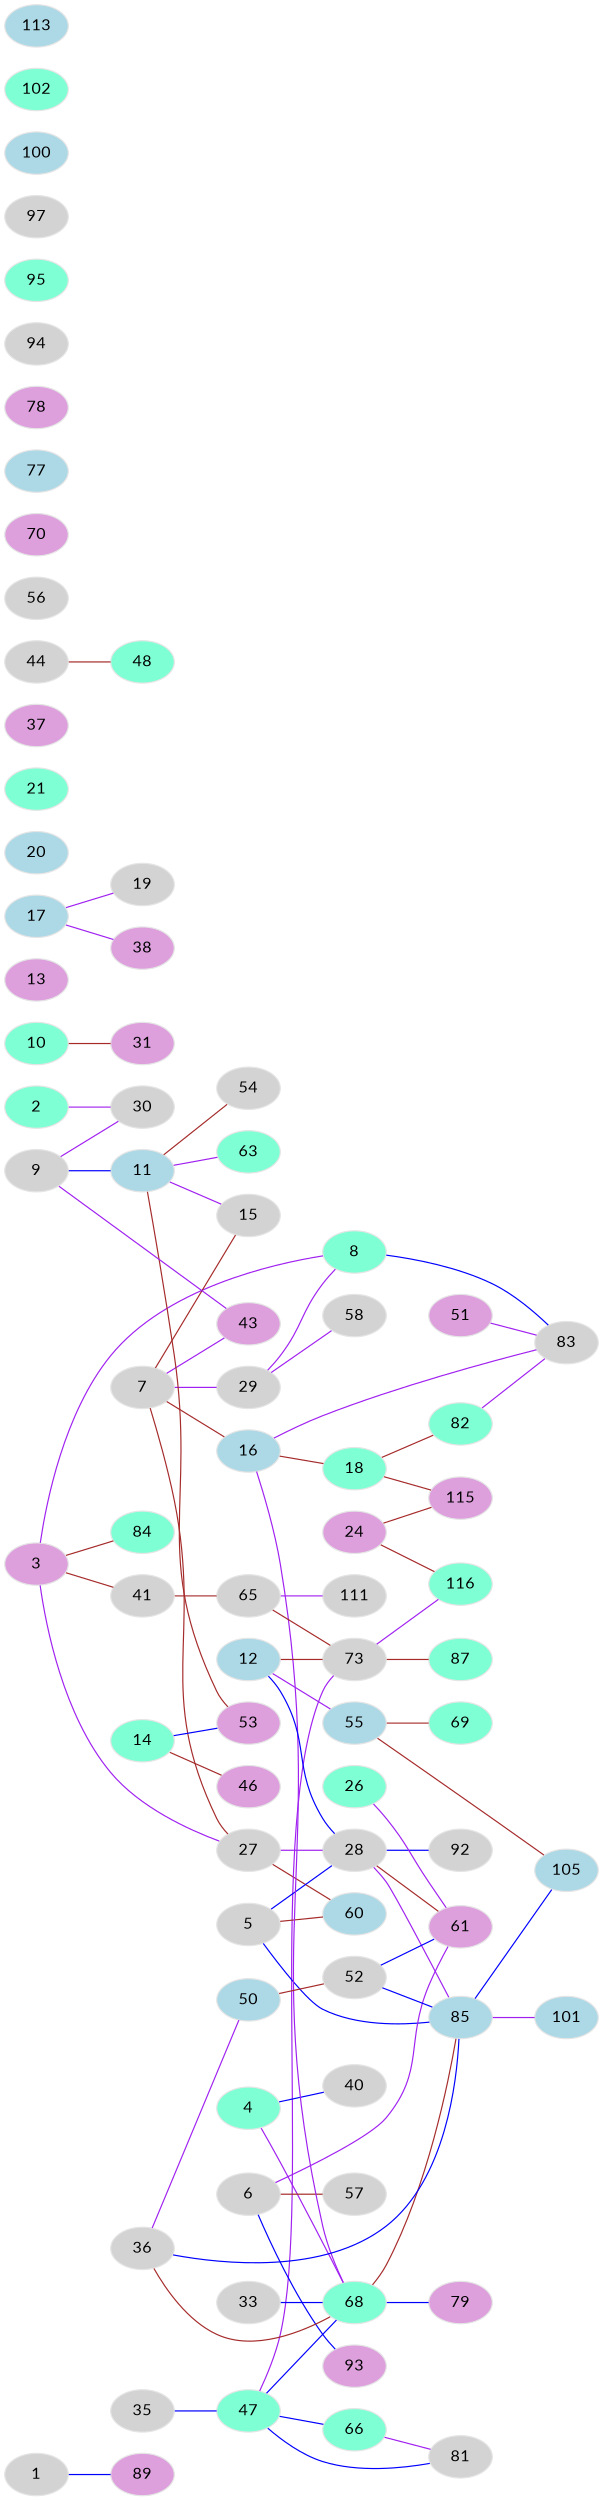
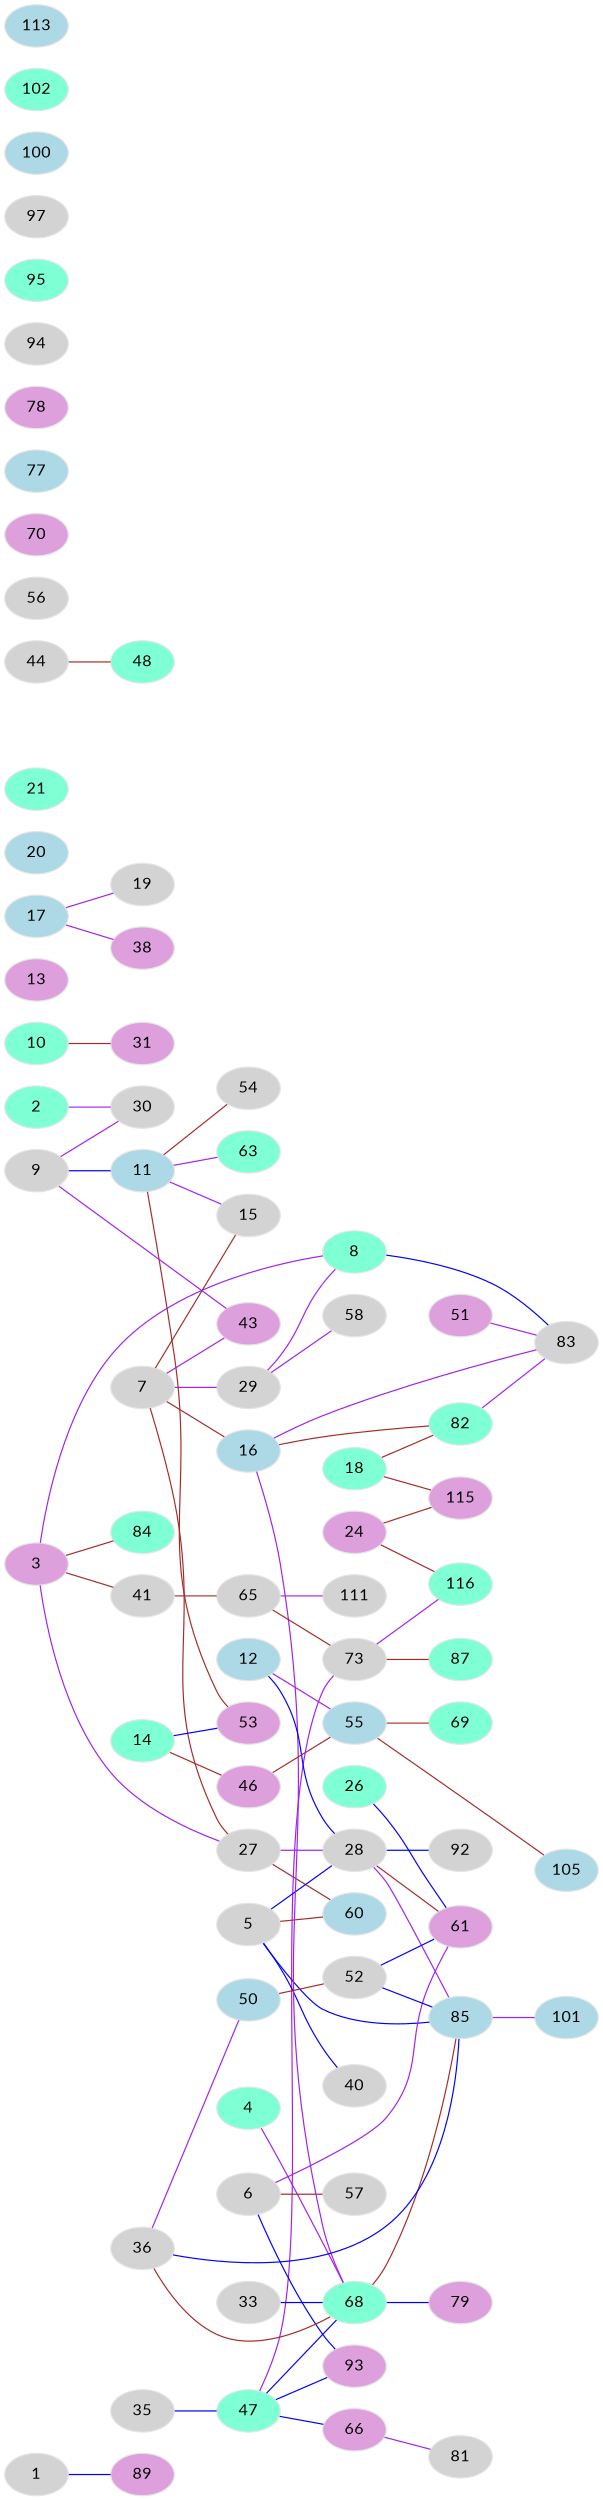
(37, 726) -> none
(302, 1460) -> (354, 1433)
(302, 1659) -> none
none -> (290, 1762)
(413, 1857) -> (413, 1857)
(513, 1944) -> none
(308, 2096) -> (303, 2012)
(355, 2430) -> (355, 2430)
(344, 2466) -> (302, 2389)
